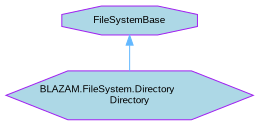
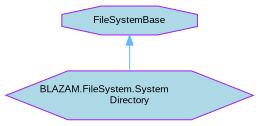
(130, 95) -> (130, 95)
